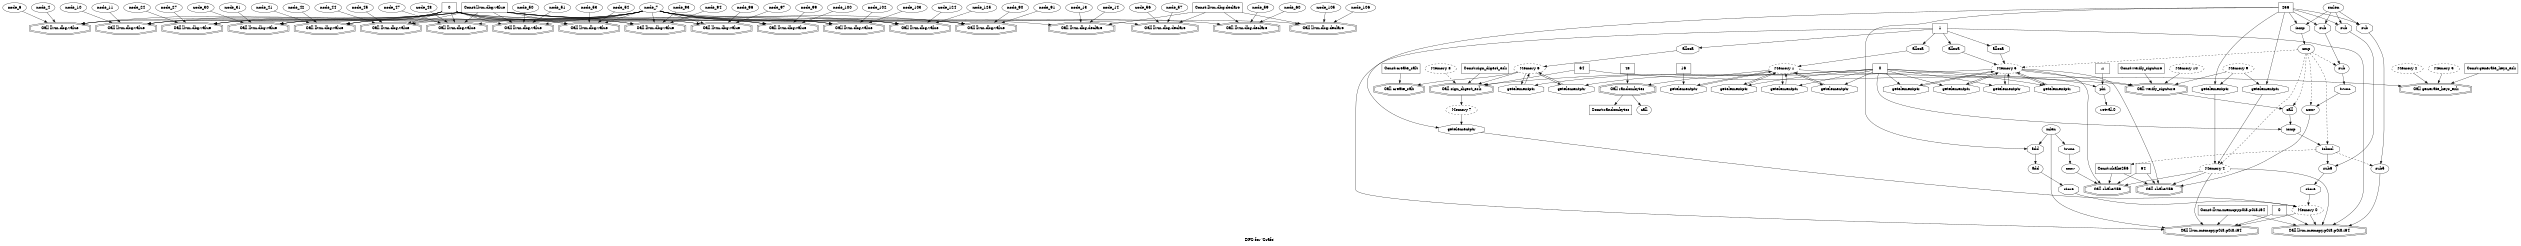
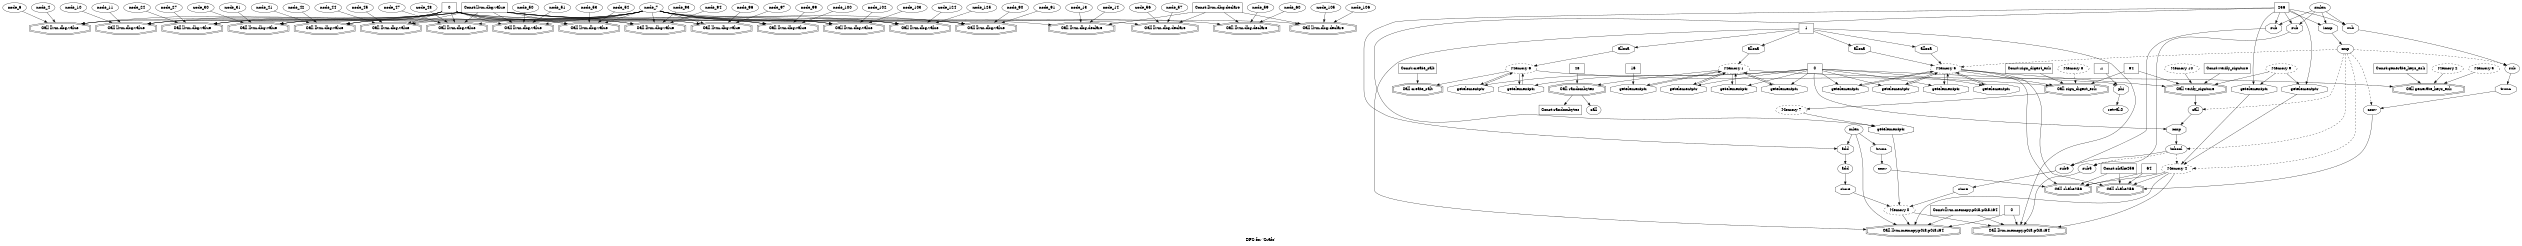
(2328, 149) -> (2176, 149)
(2220, 155) -> (2177, 158)
